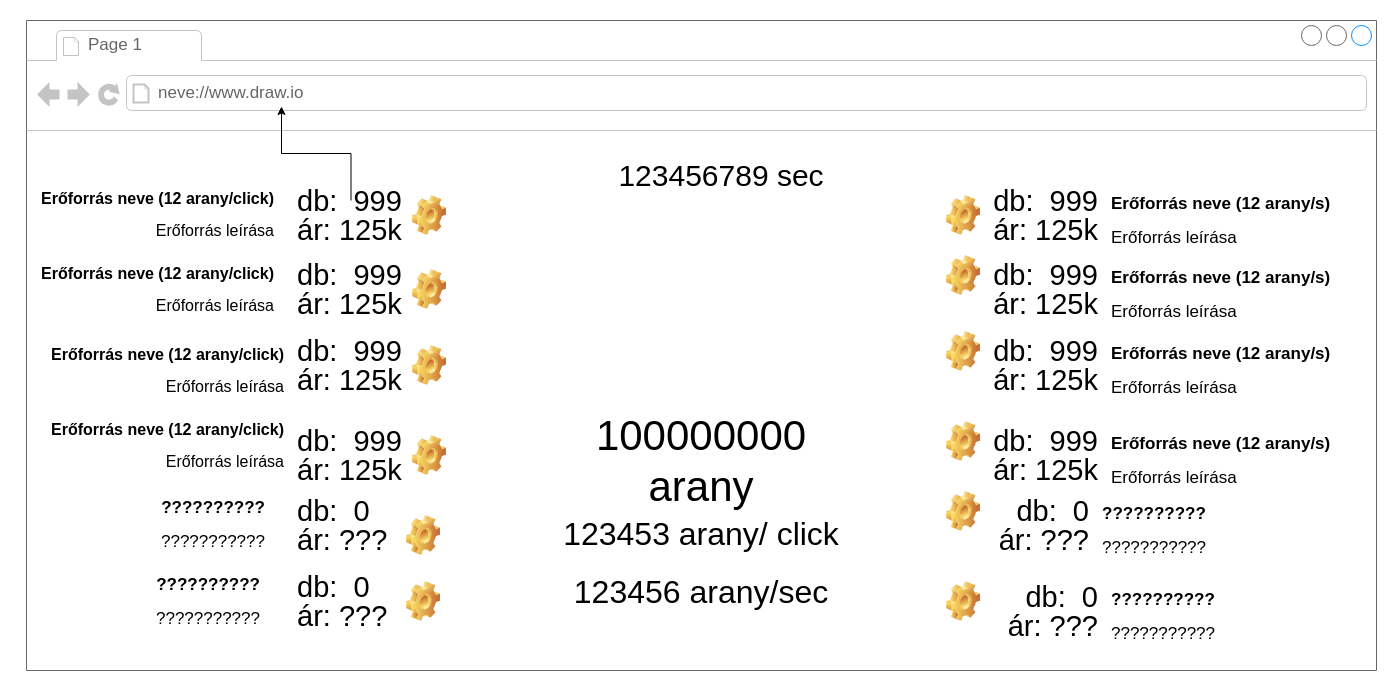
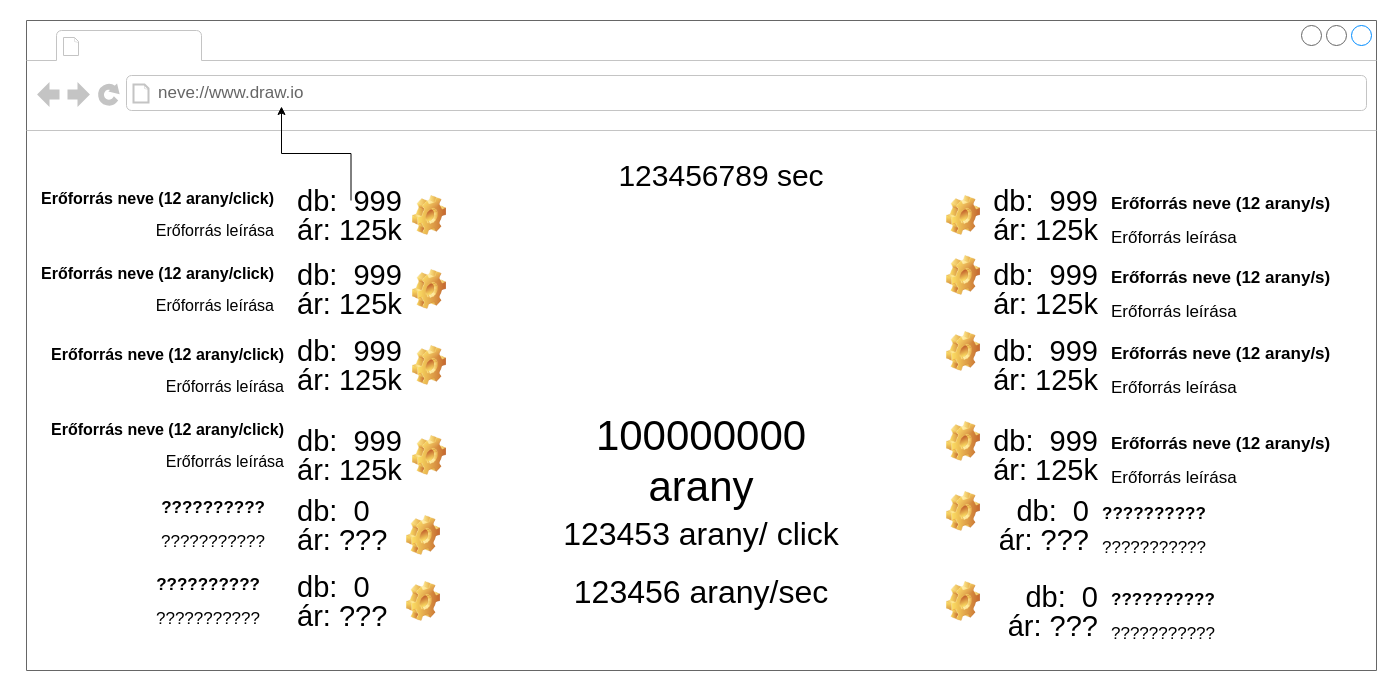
(142, 46) -> none
